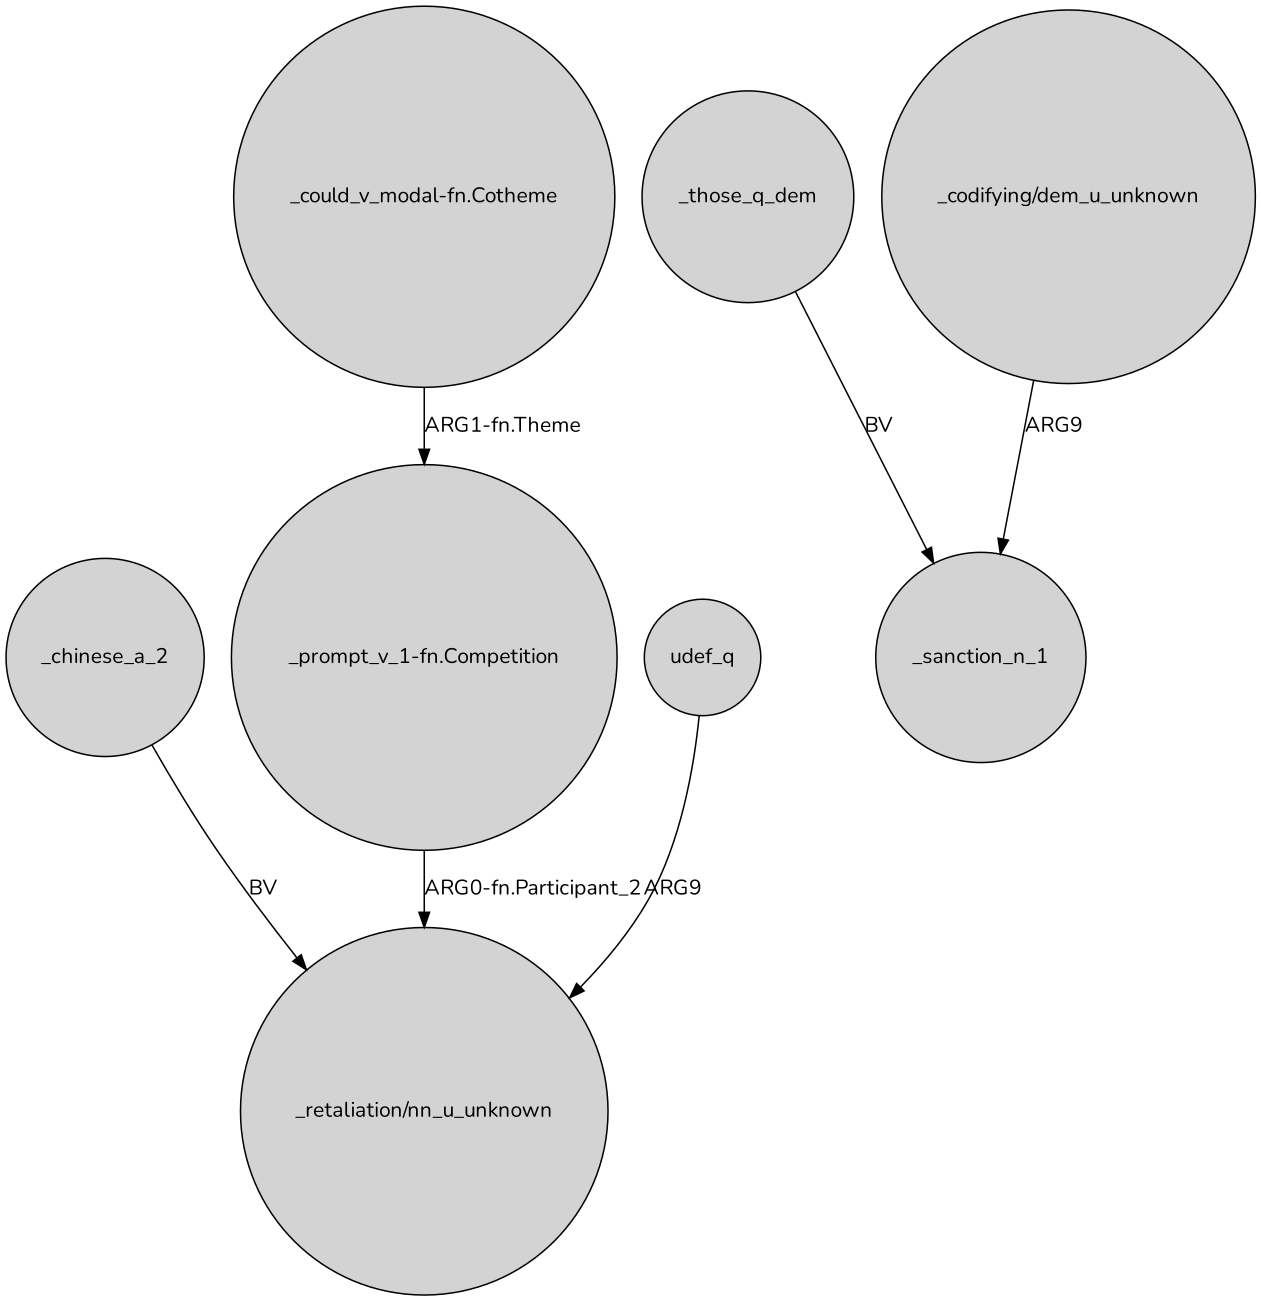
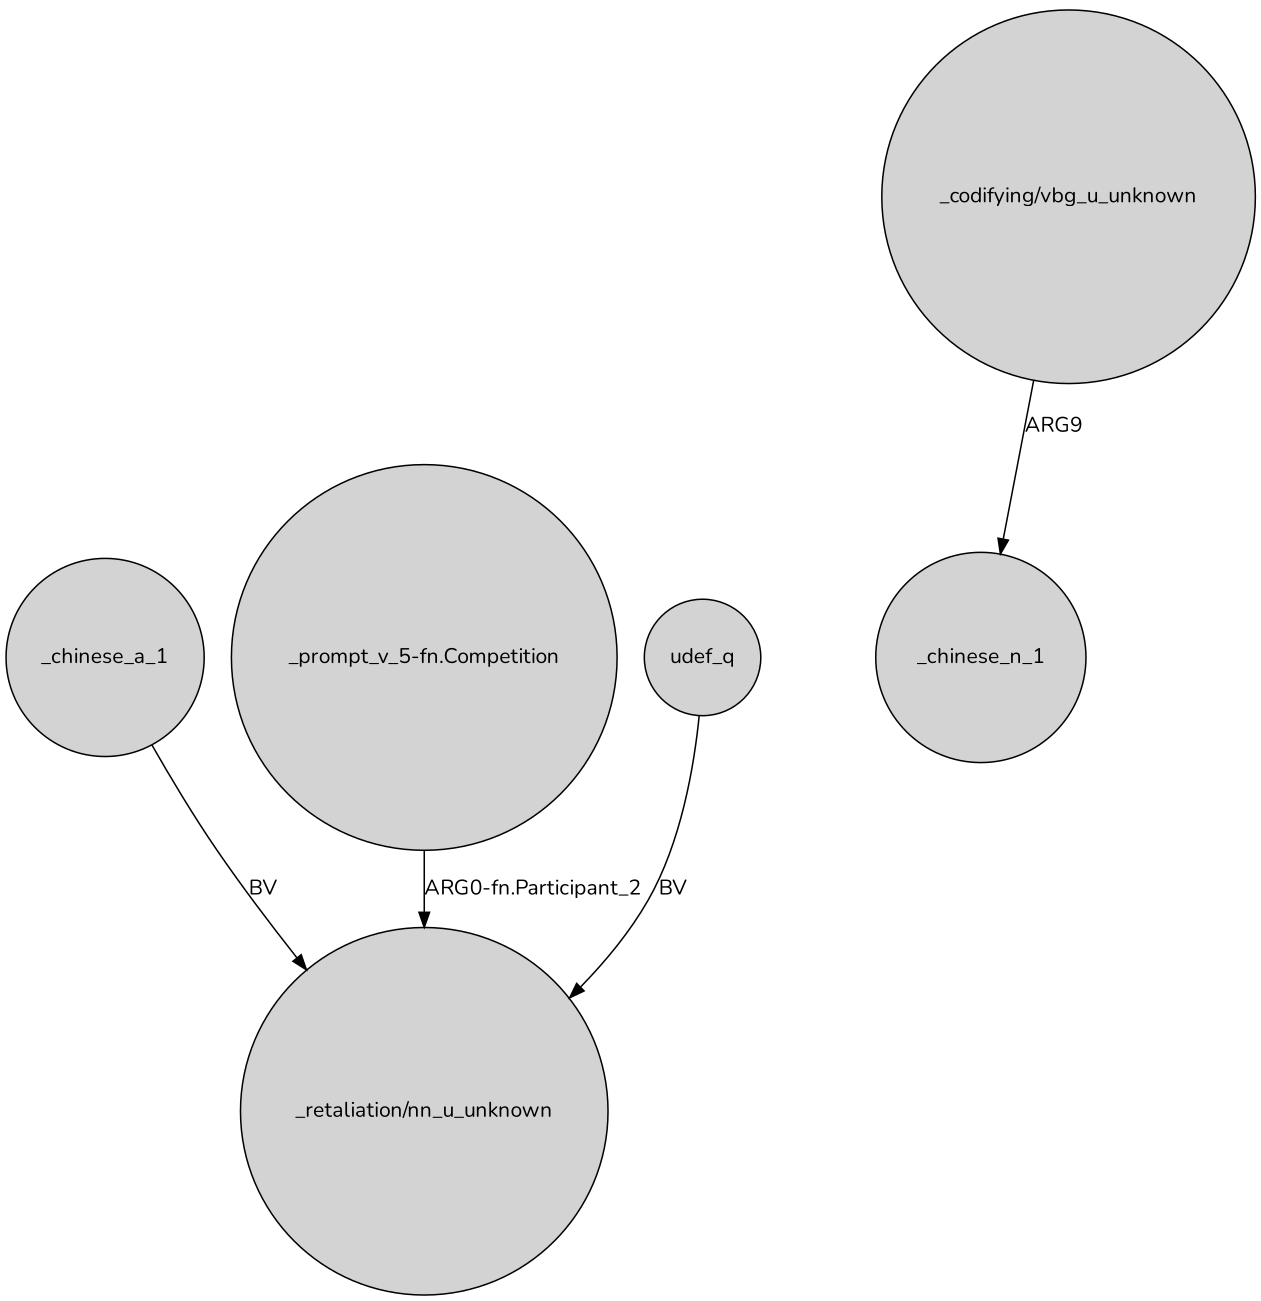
(424, 197) -> none
(748, 197) -> none
(1069, 197) -> (1069, 197)
(105, 657) -> (105, 657)
(424, 657) -> (424, 657)
(981, 657) -> (981, 657)
(673, 889) -> (673, 889)
